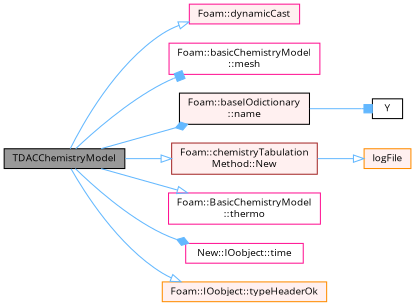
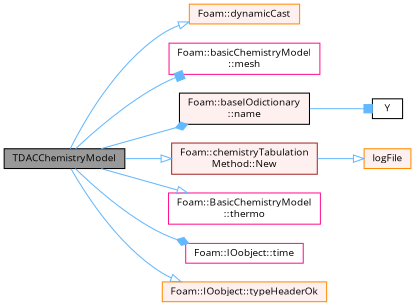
(244, 14) -> (244, 14)
(244, 253) -> (244, 253)
